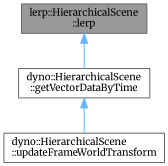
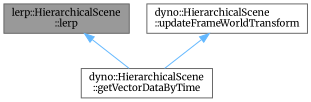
(84, 121) -> (183, 54)
